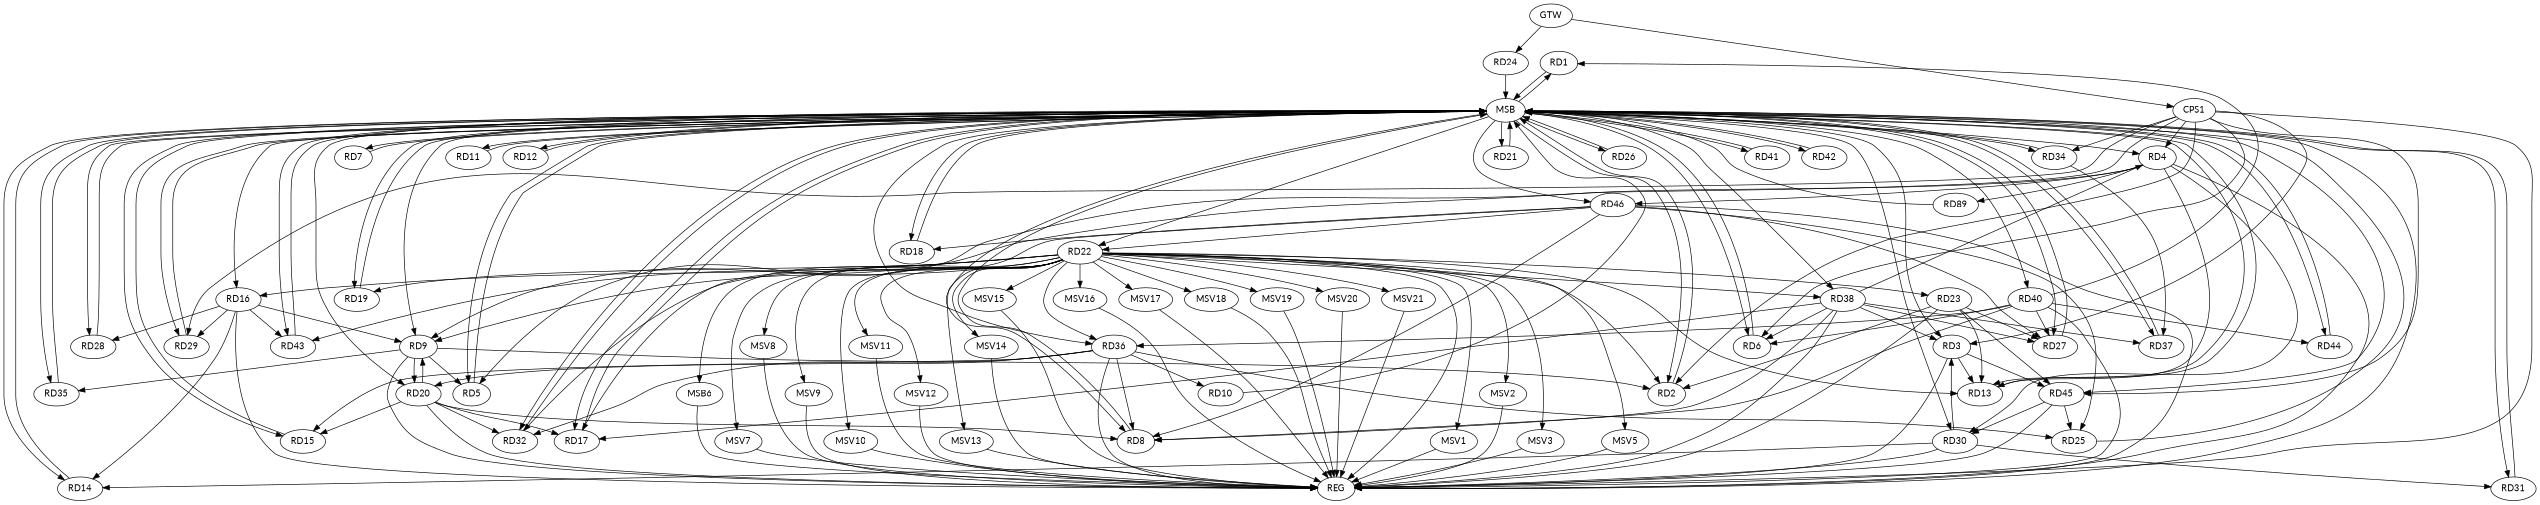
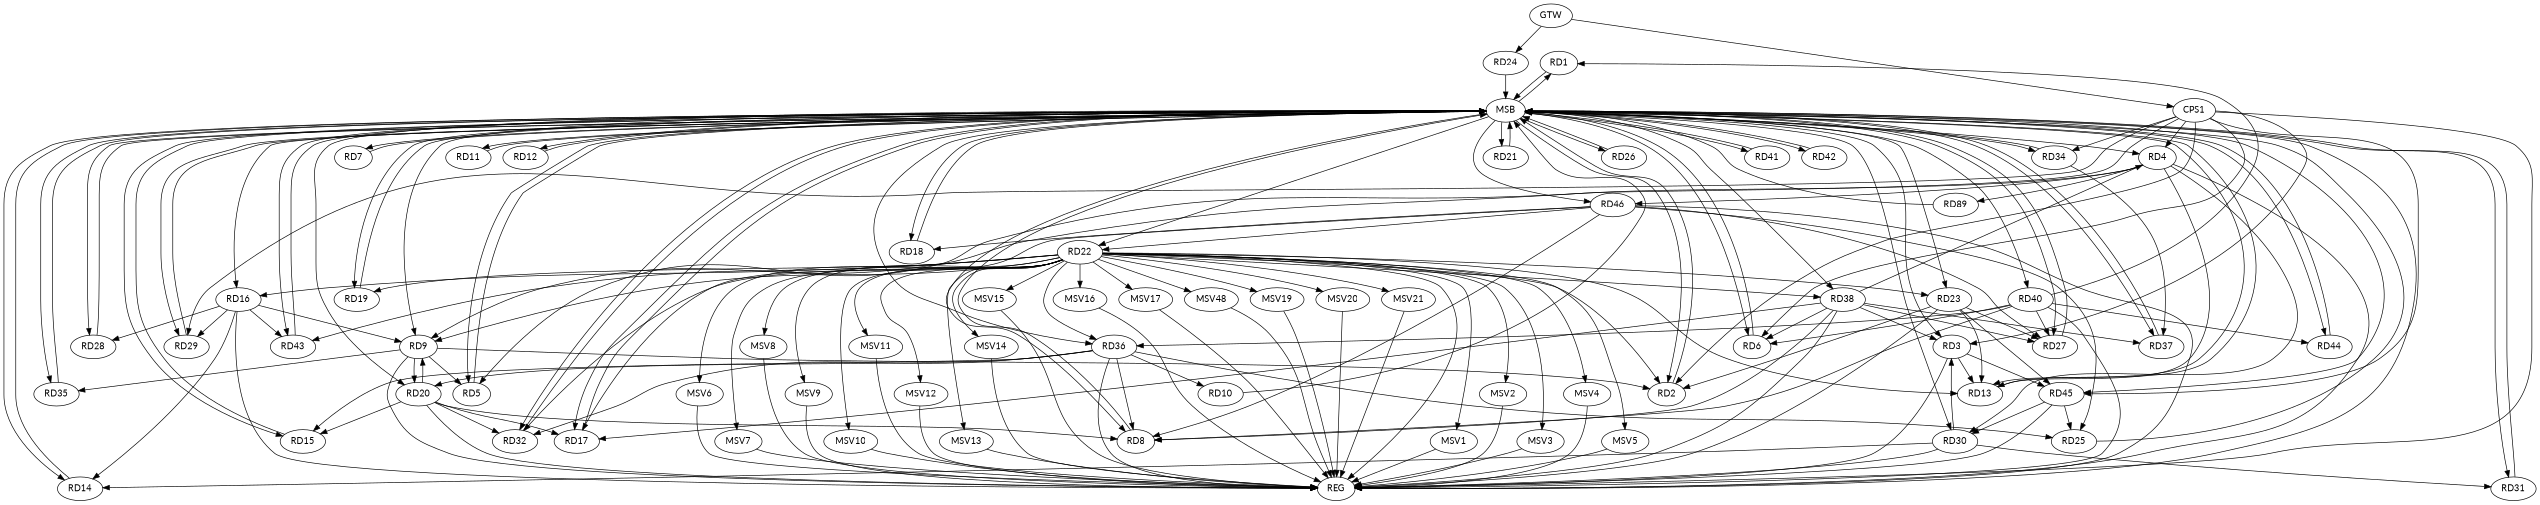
none -> (1906, 157)
(1211, 300) -> (1211, 300)
(700, 394) -> (700, 394)
none -> (1587, 394)
